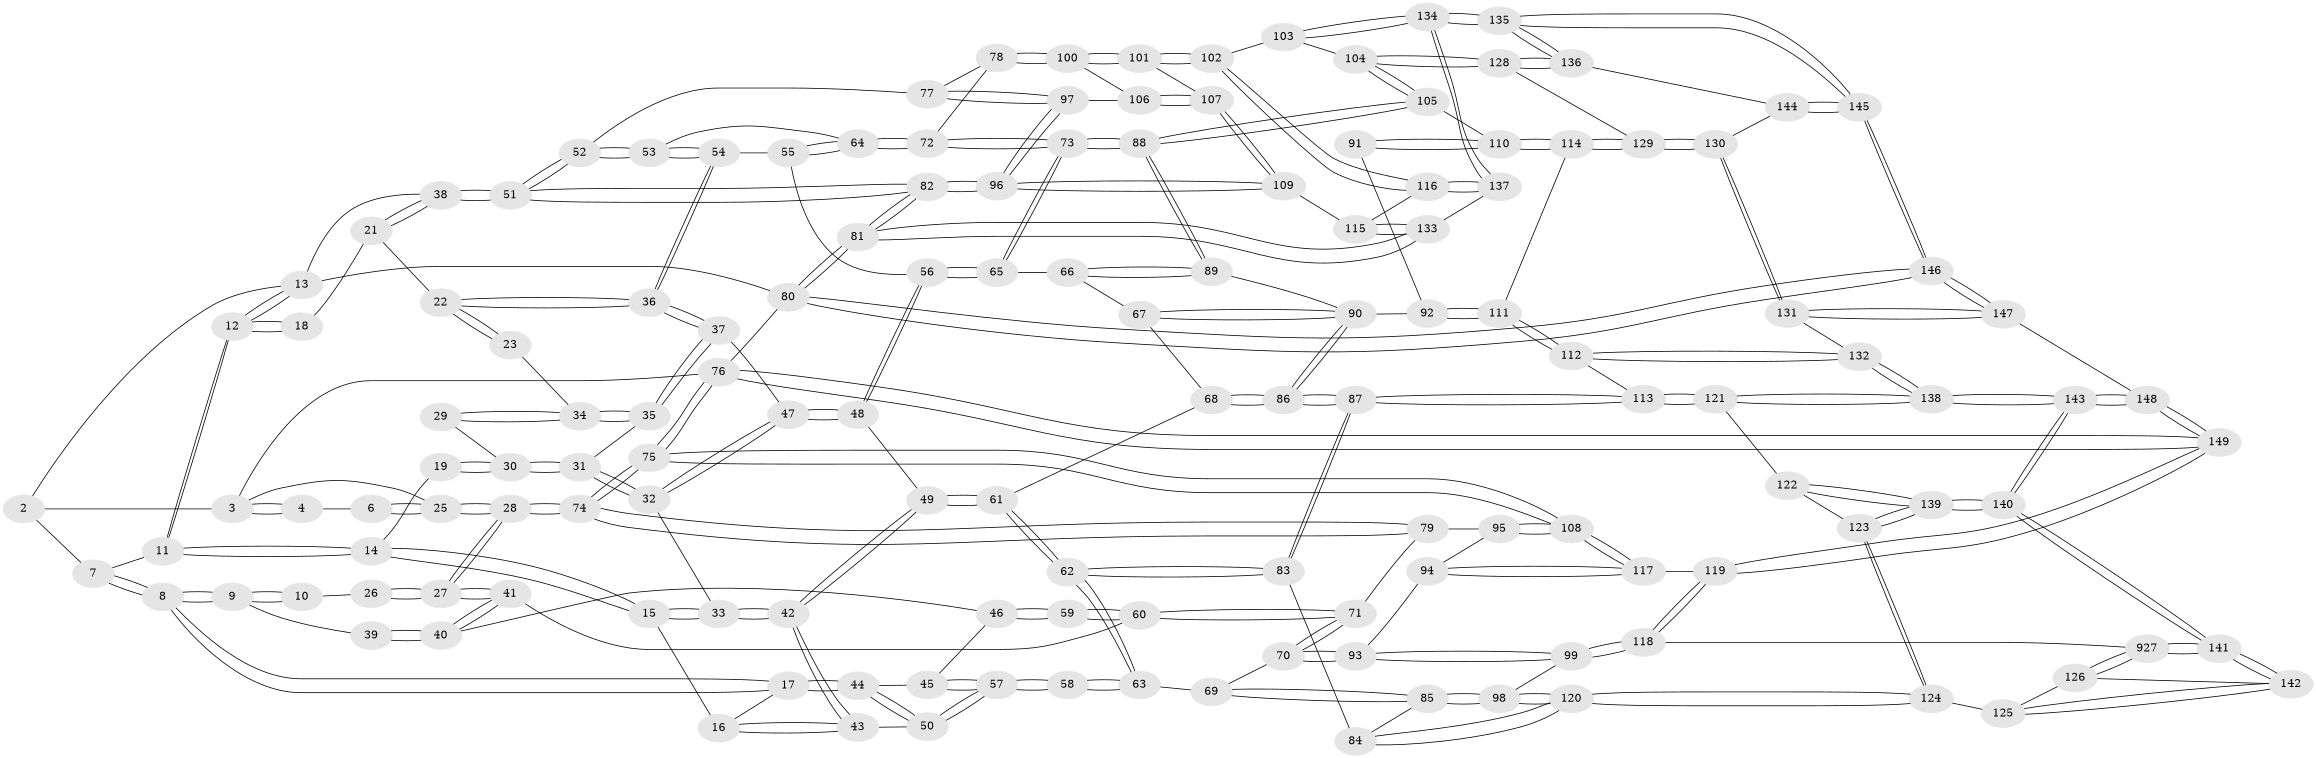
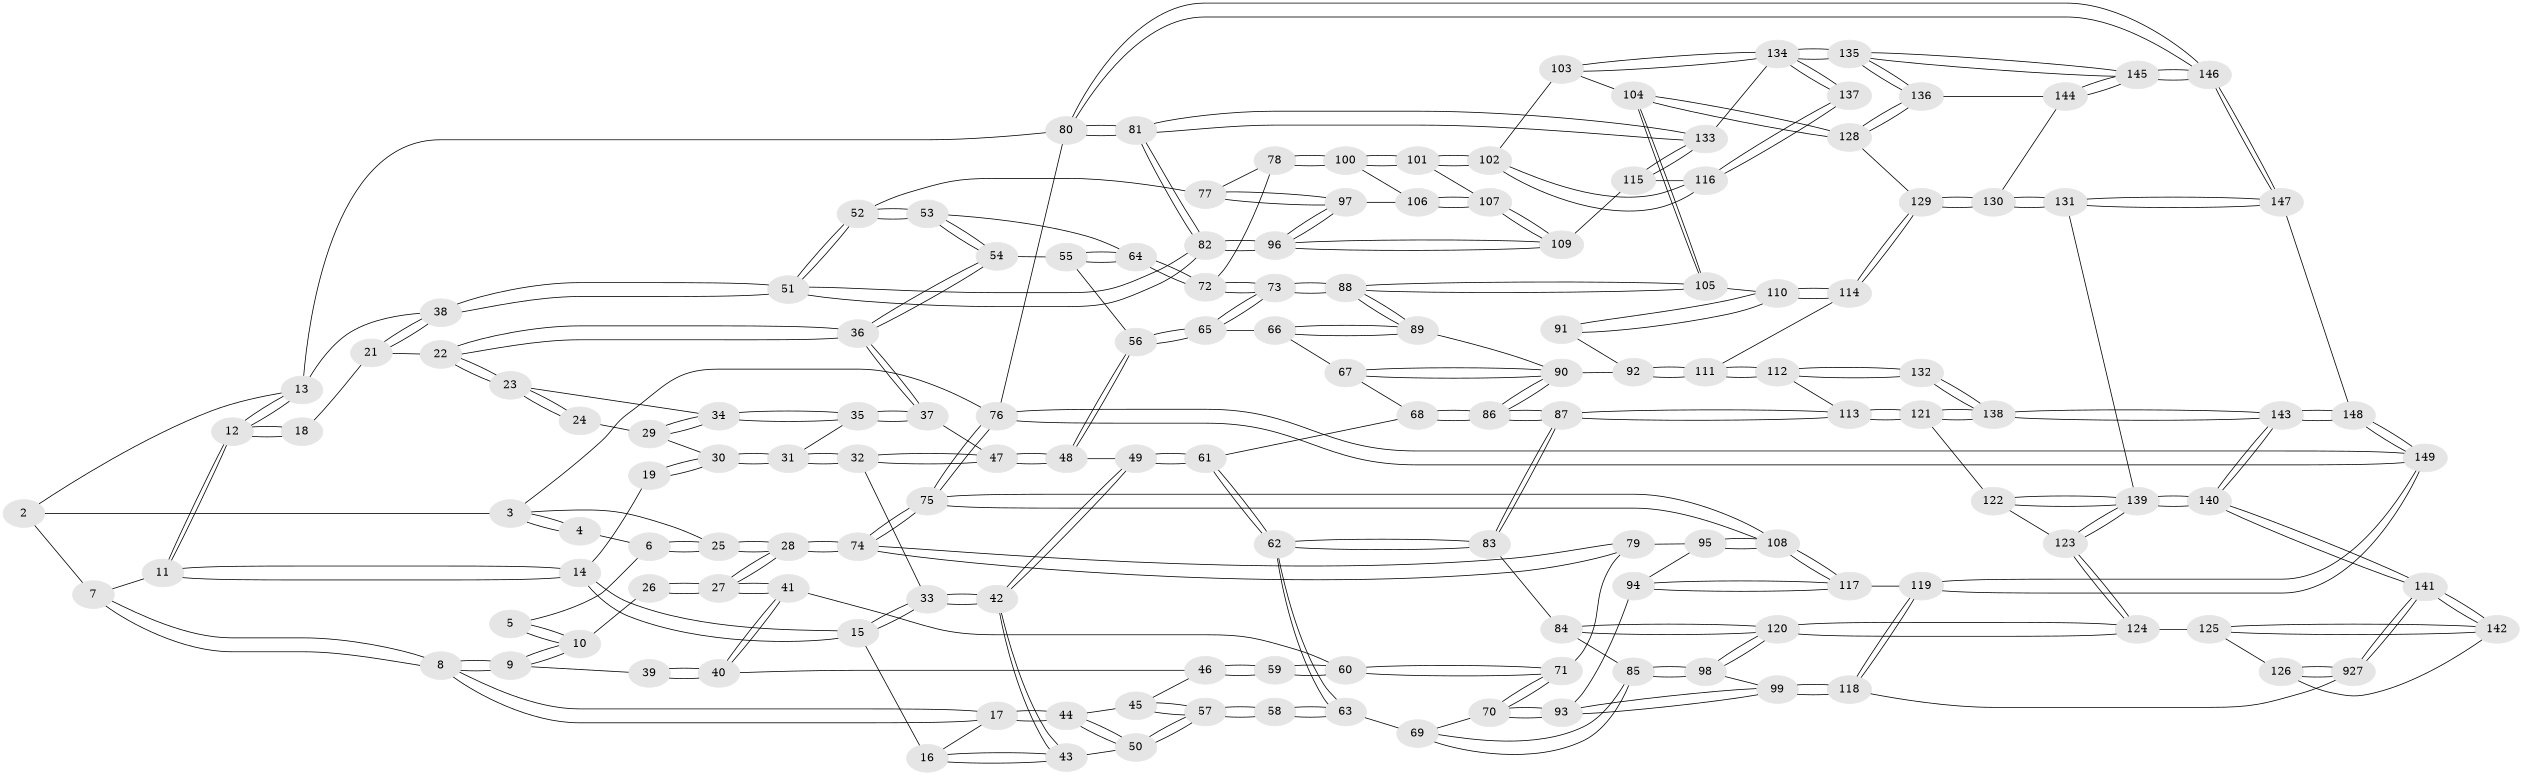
(1464, 208) -> (1741, 97)
(1823, 335) -> (2101, 352)
none -> (580, 421)
none -> (510, 624)
